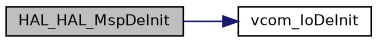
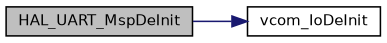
(95, 21) -> (99, 21)
